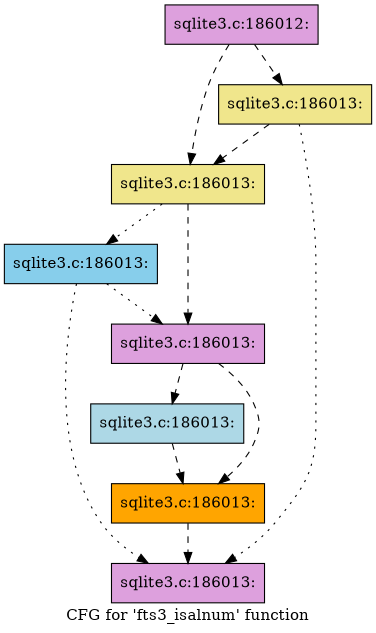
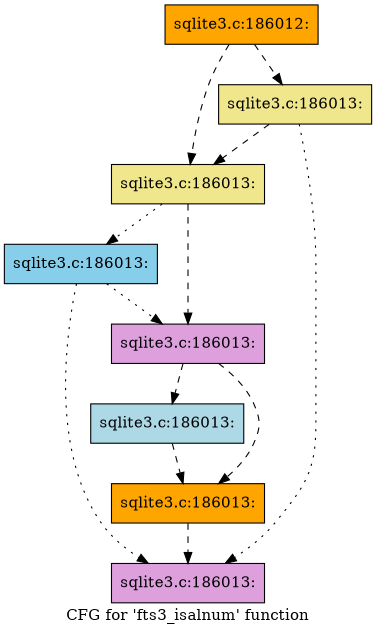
(242, 25) -> (242, 25)
